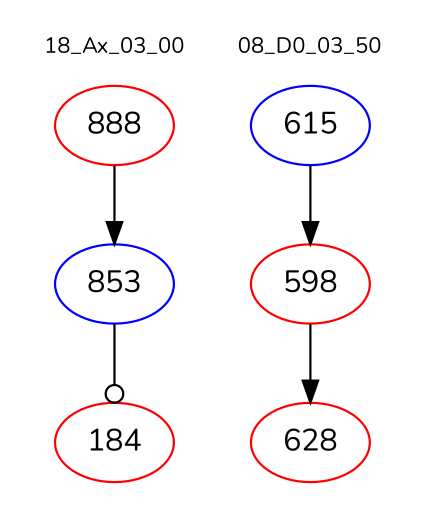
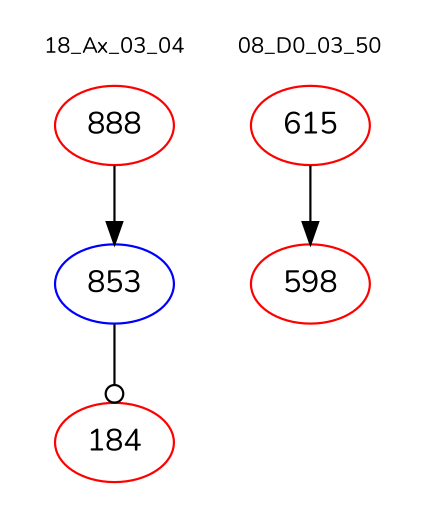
(114, 47) -> (114, 47)
(310, 125) -> (310, 125)
(310, 442) -> none
